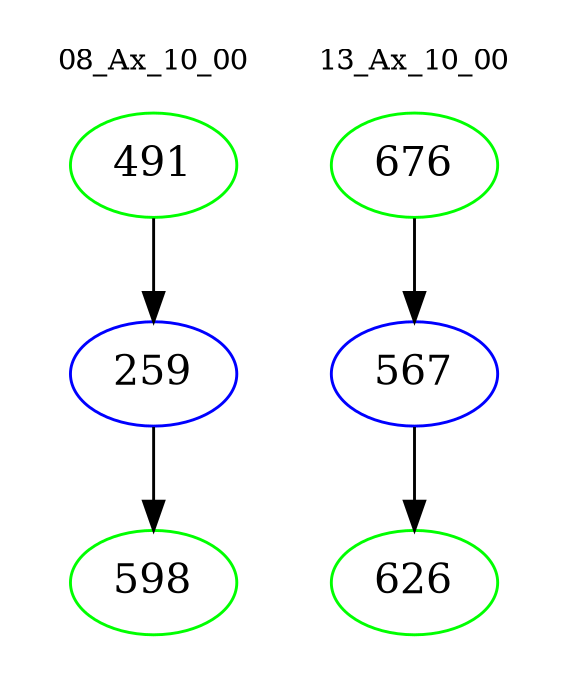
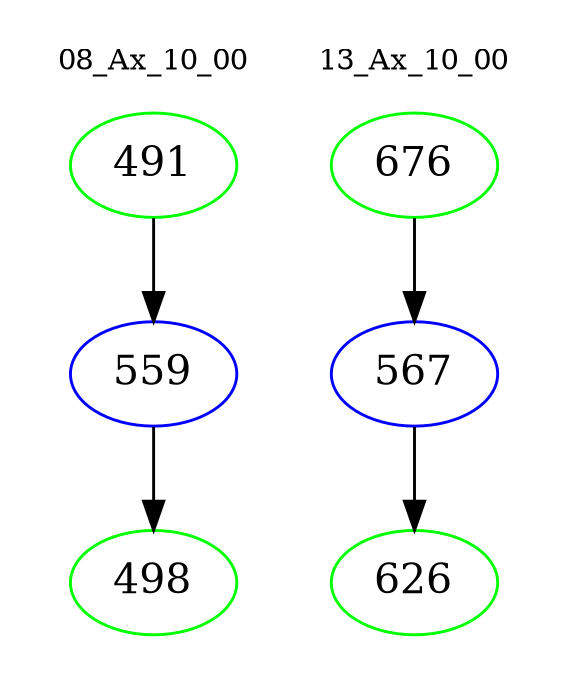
(154, 374) -> (154, 374)
(154, 583) -> (154, 583)
